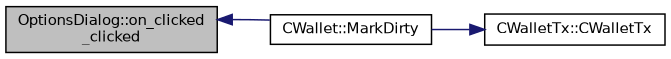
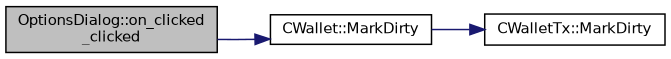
(251, 20) -> (236, 40)
(575, 30) -> (575, 30)
